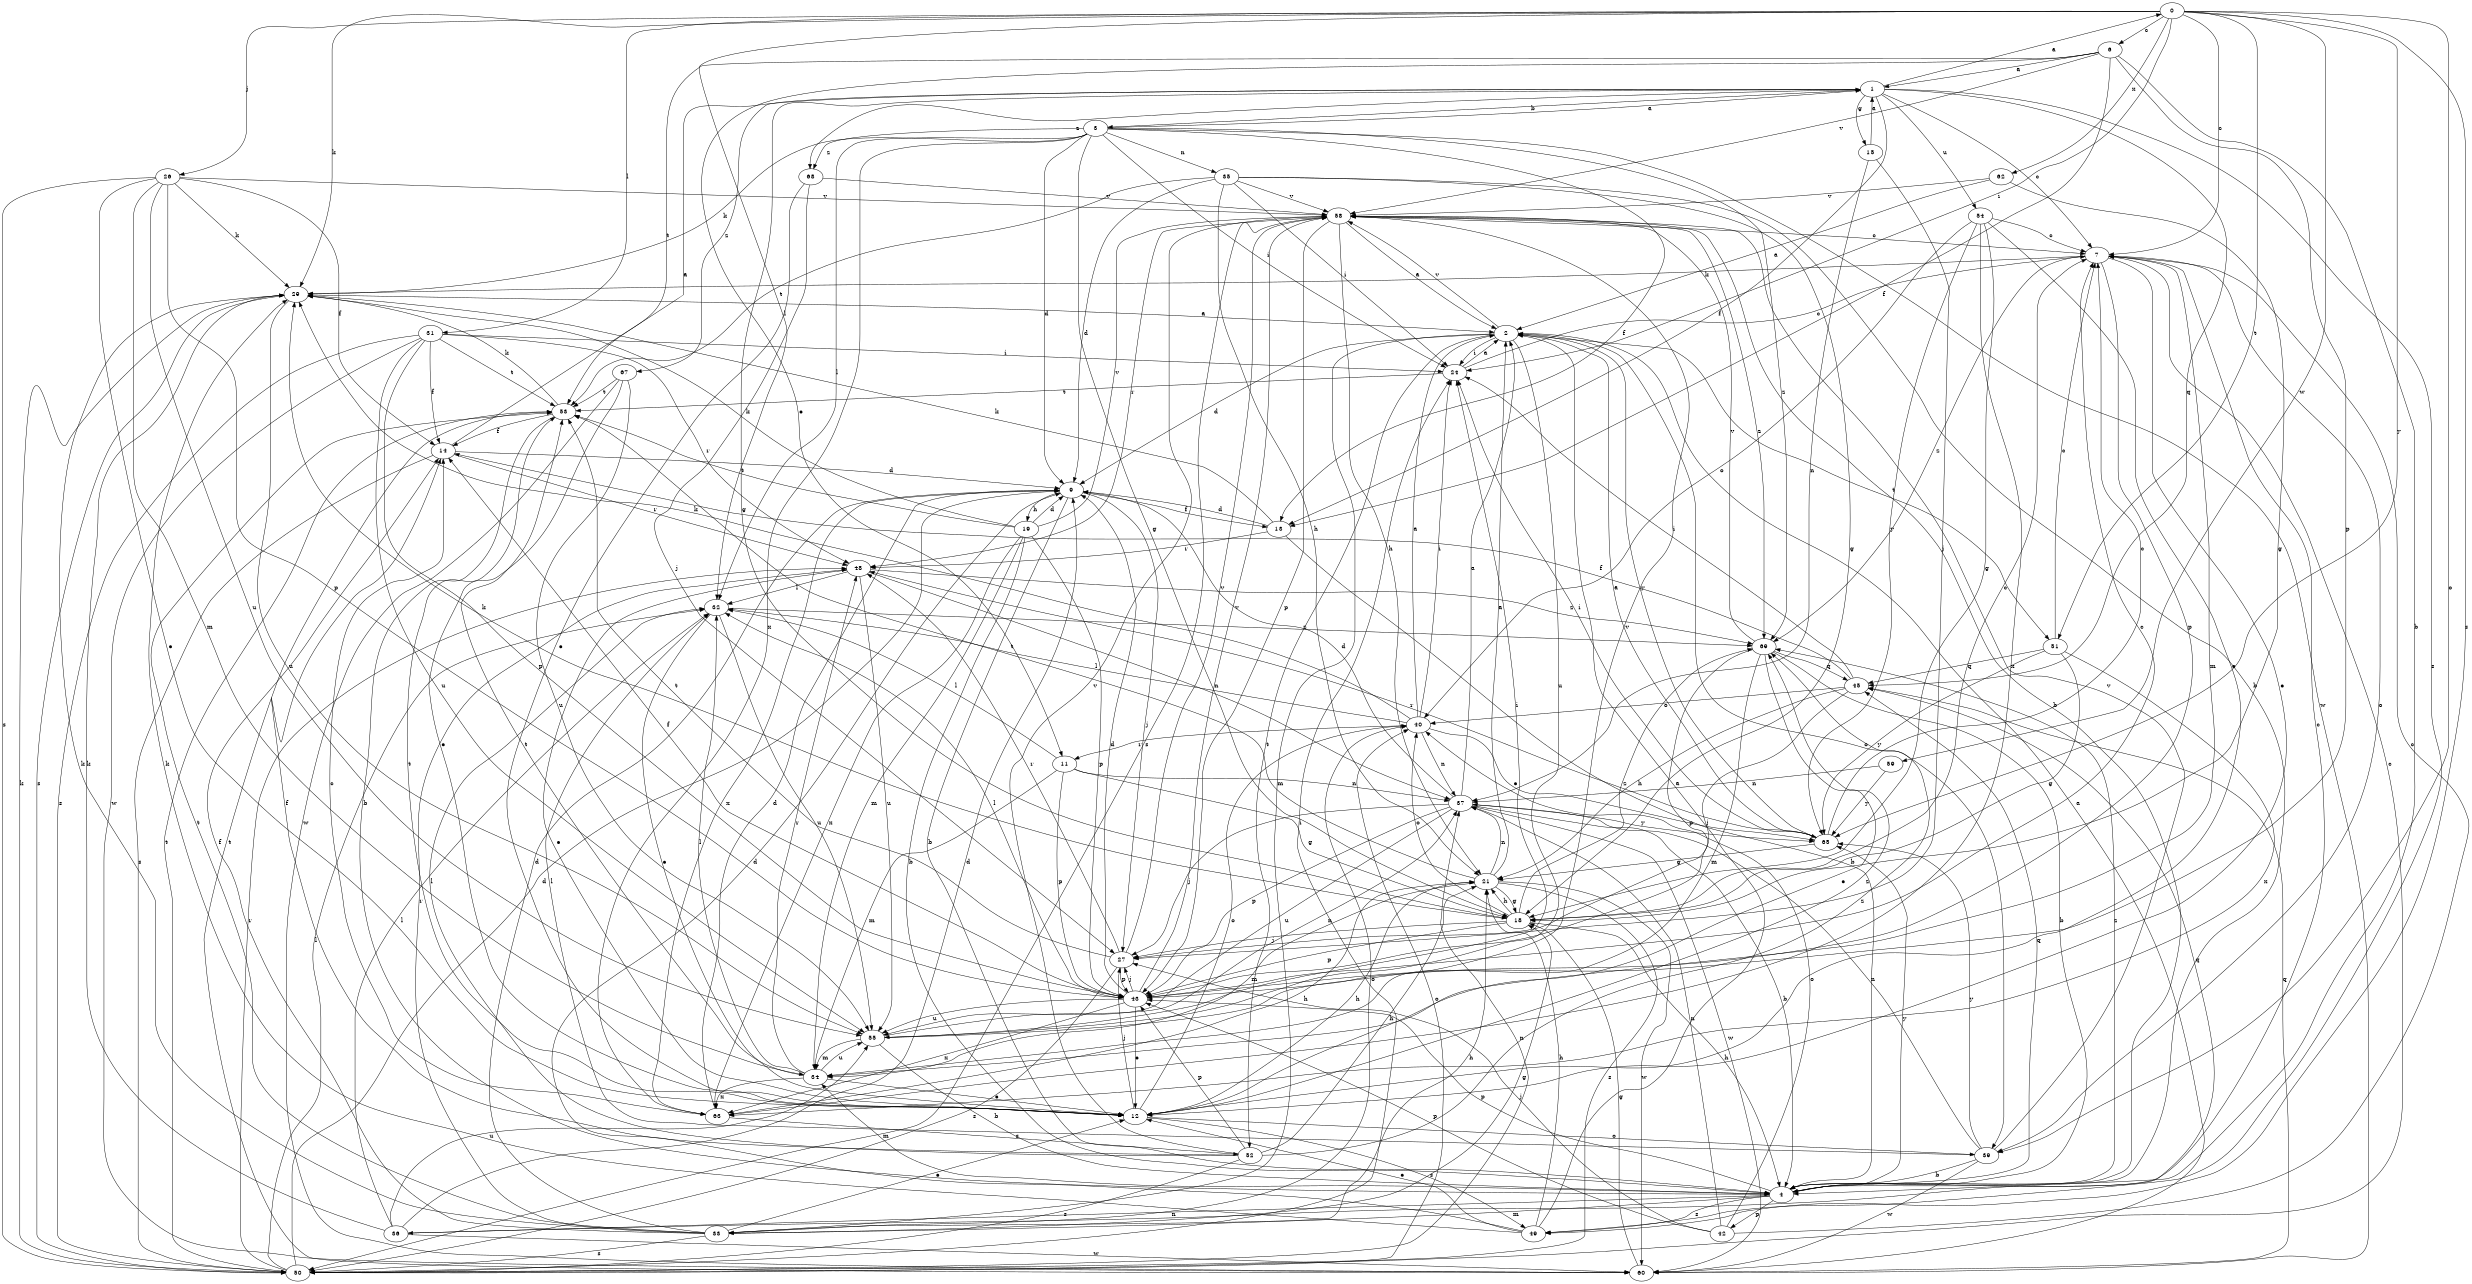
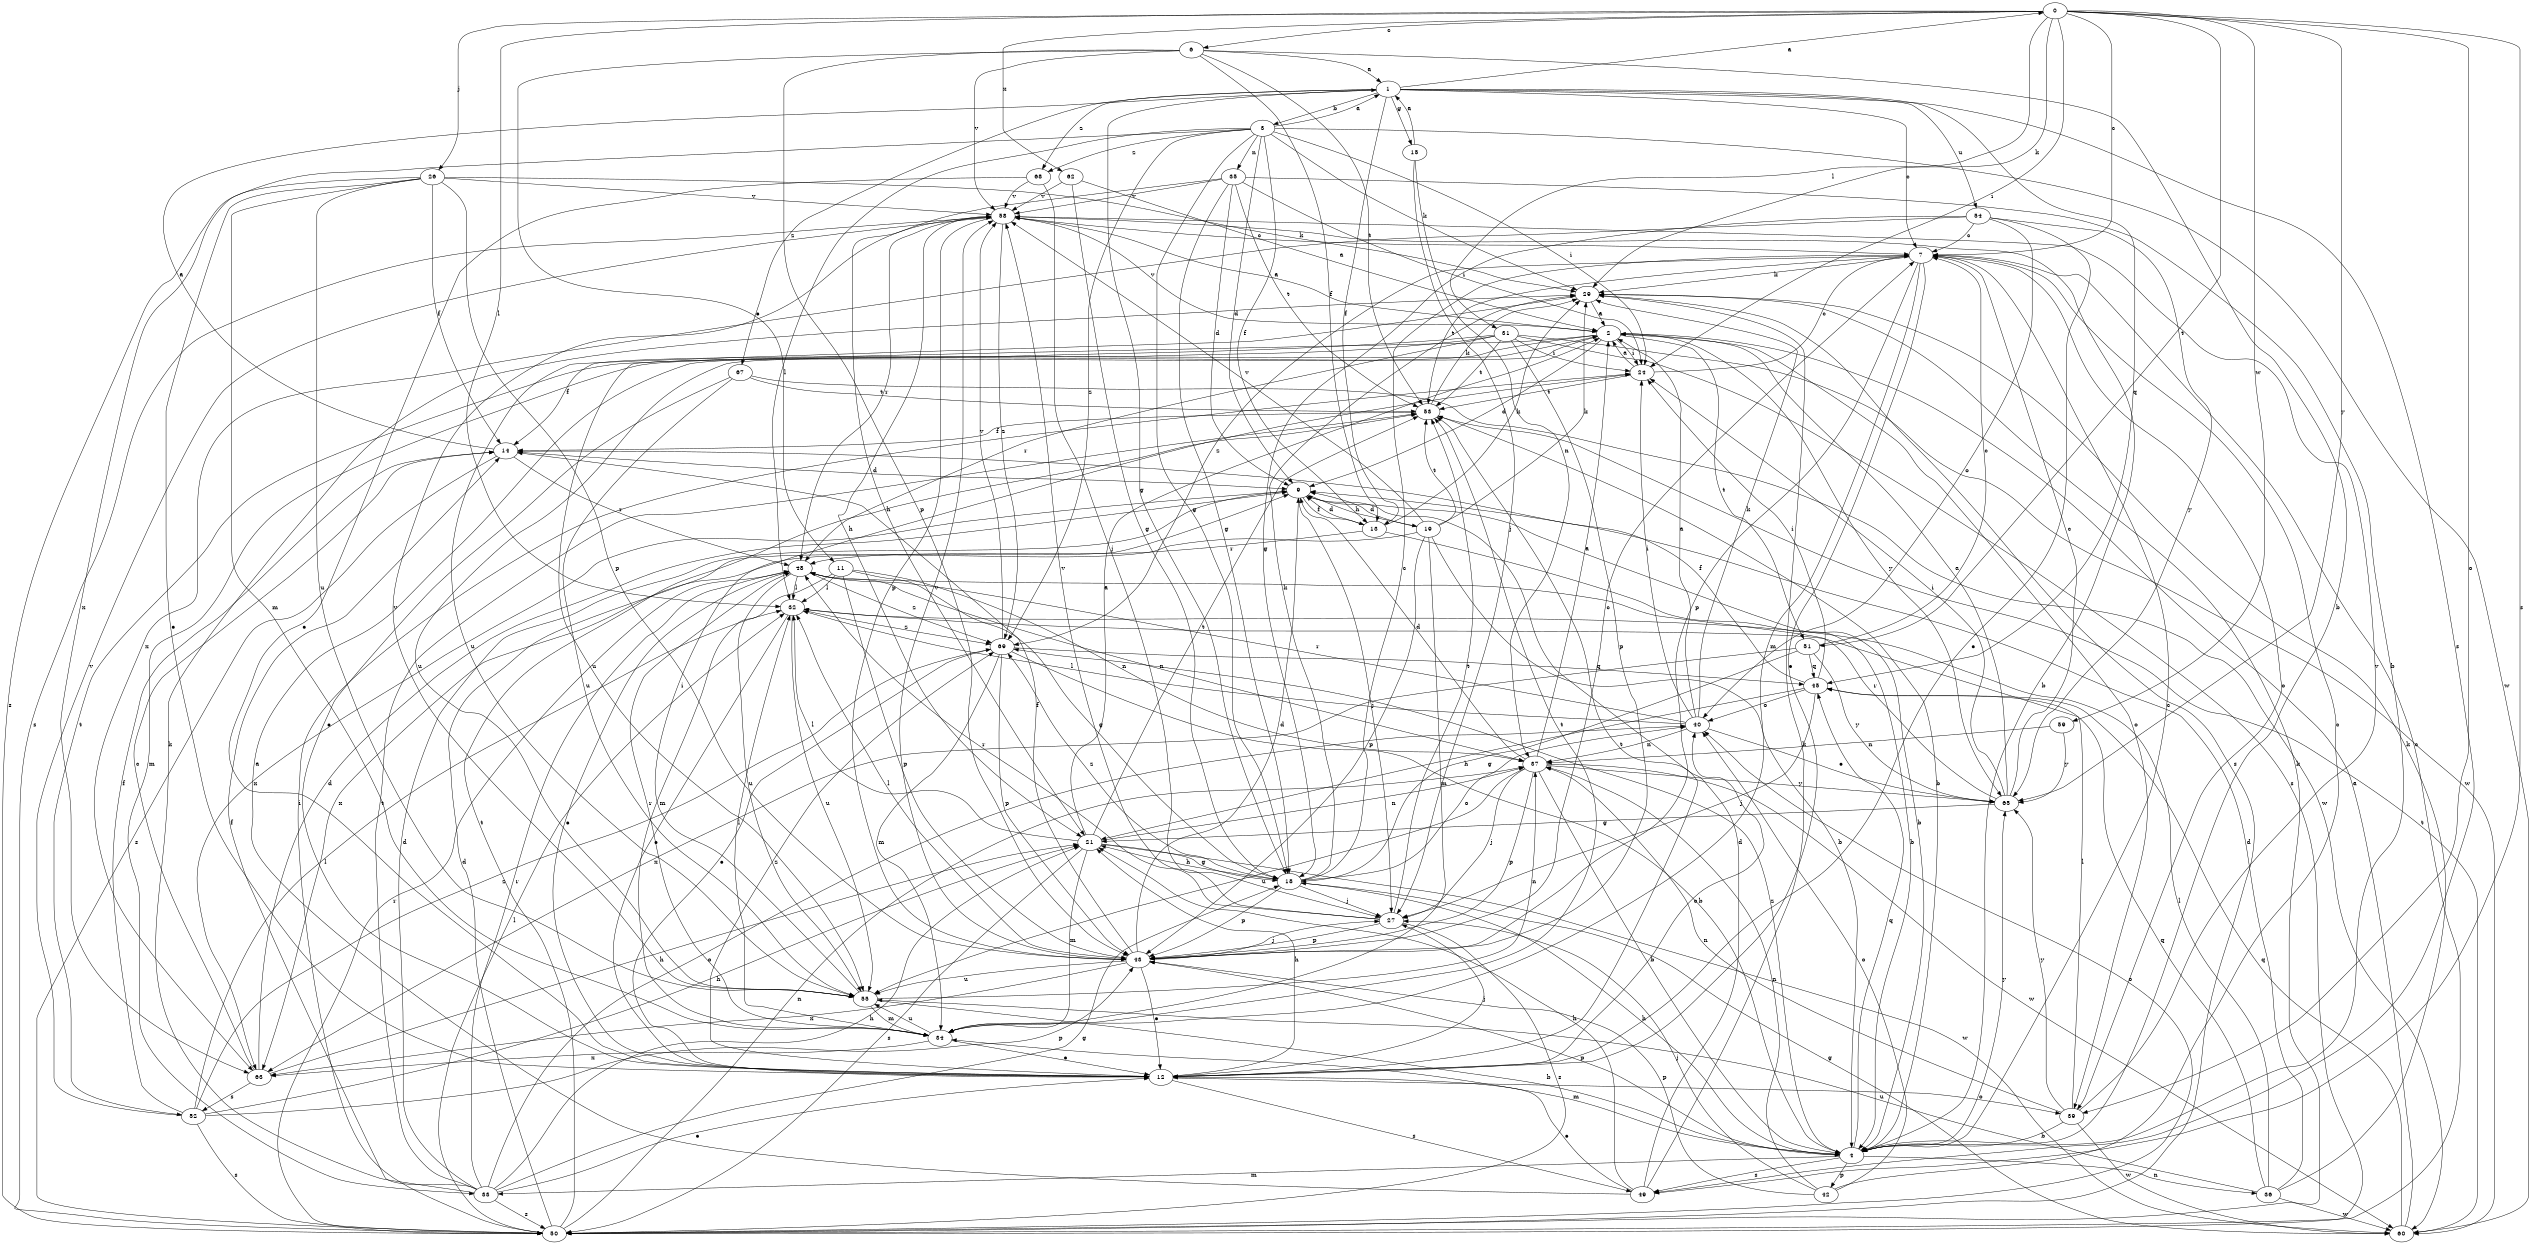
none -> (1637, 278)
(1249, 732) -> (1251, 642)
none -> (881, 792)
